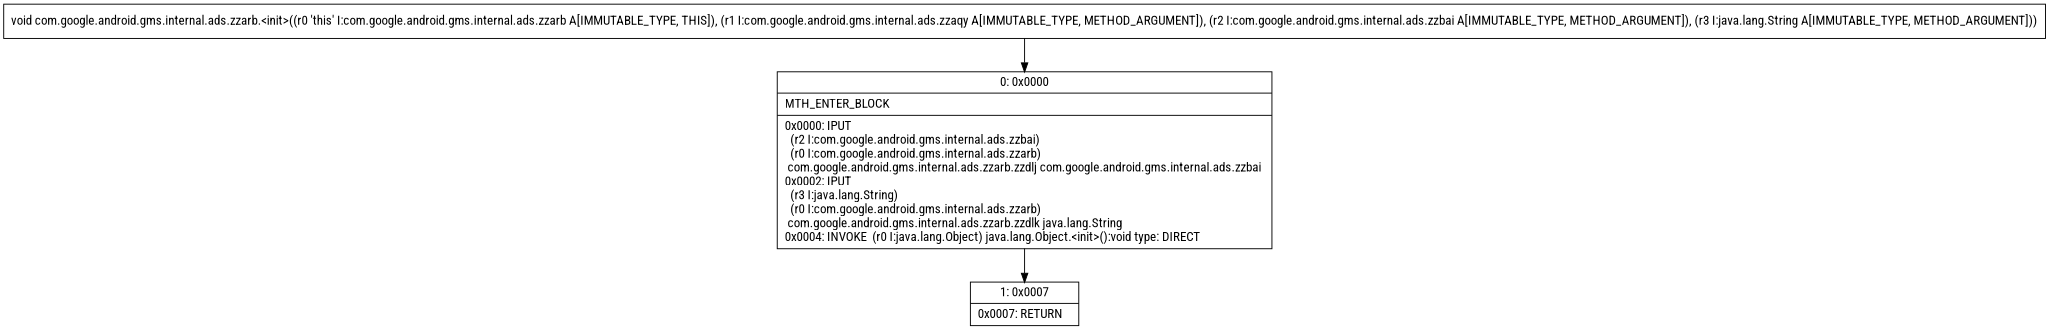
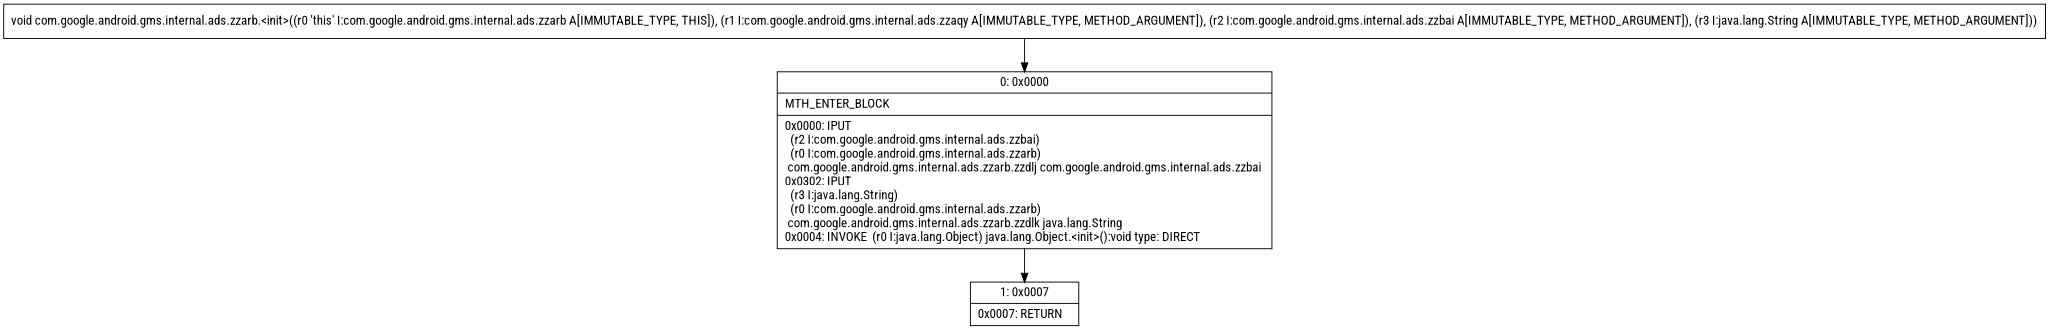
(821, 182) -> (821, 182)
